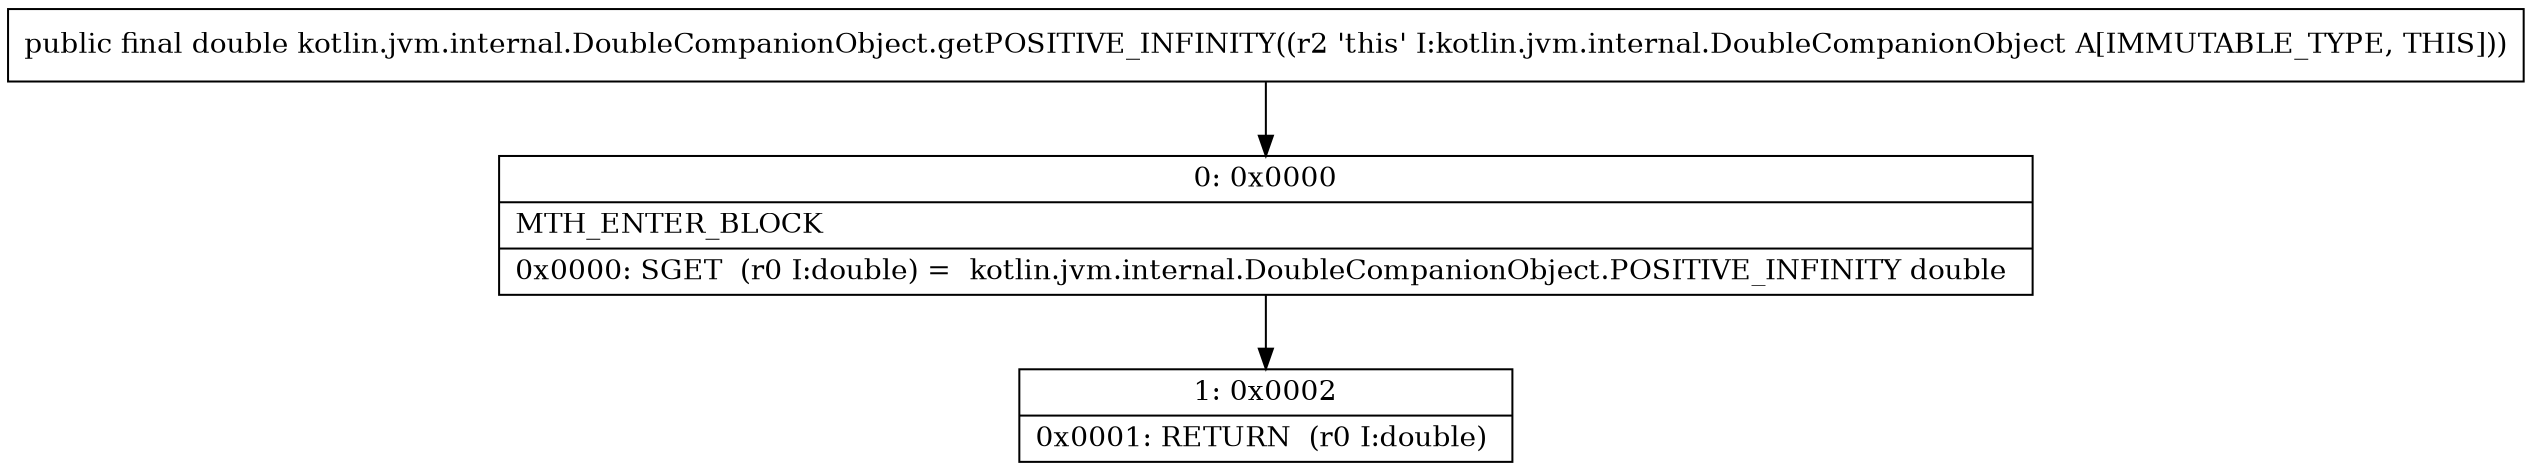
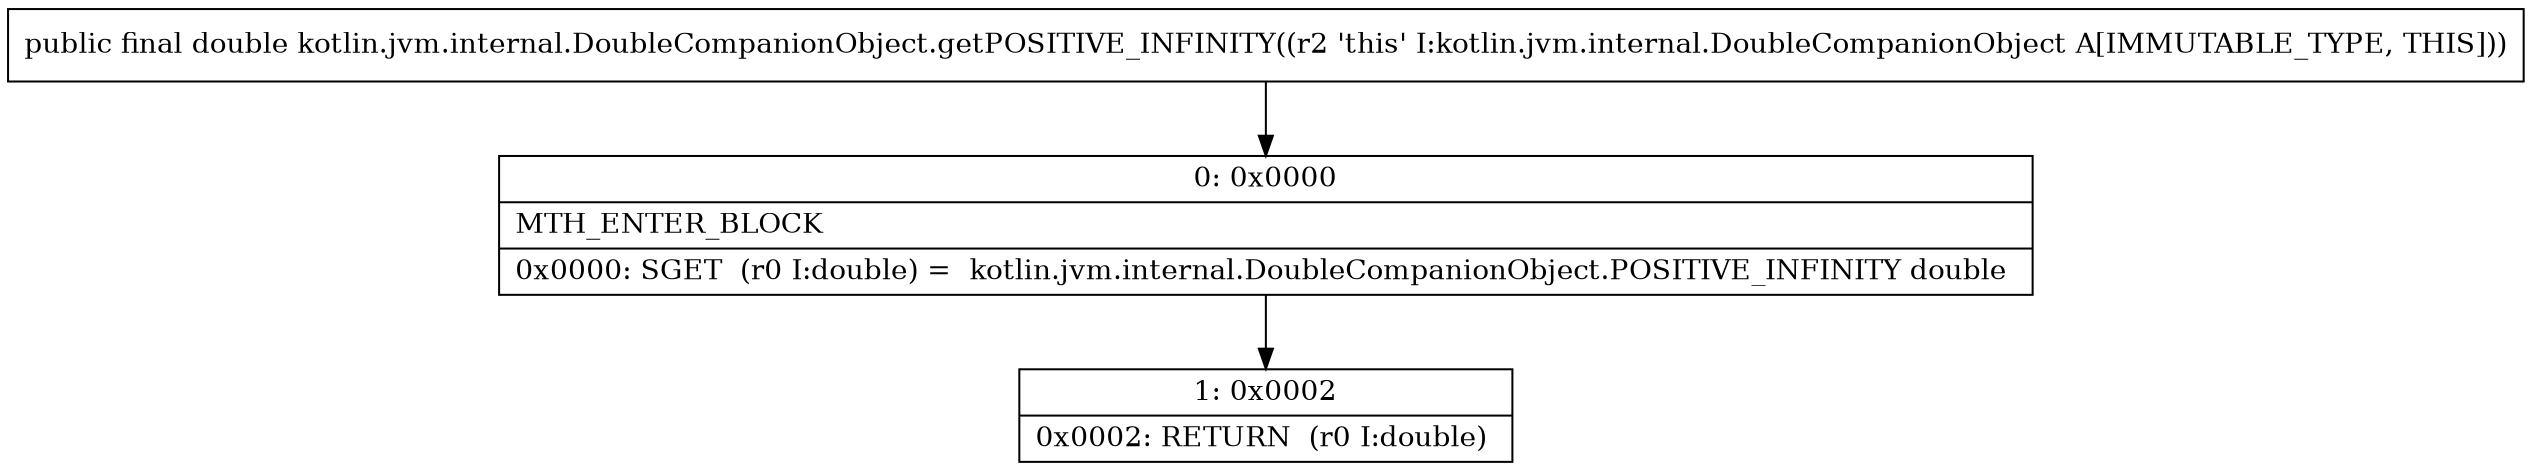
(1266, 438) -> (1266, 438)
